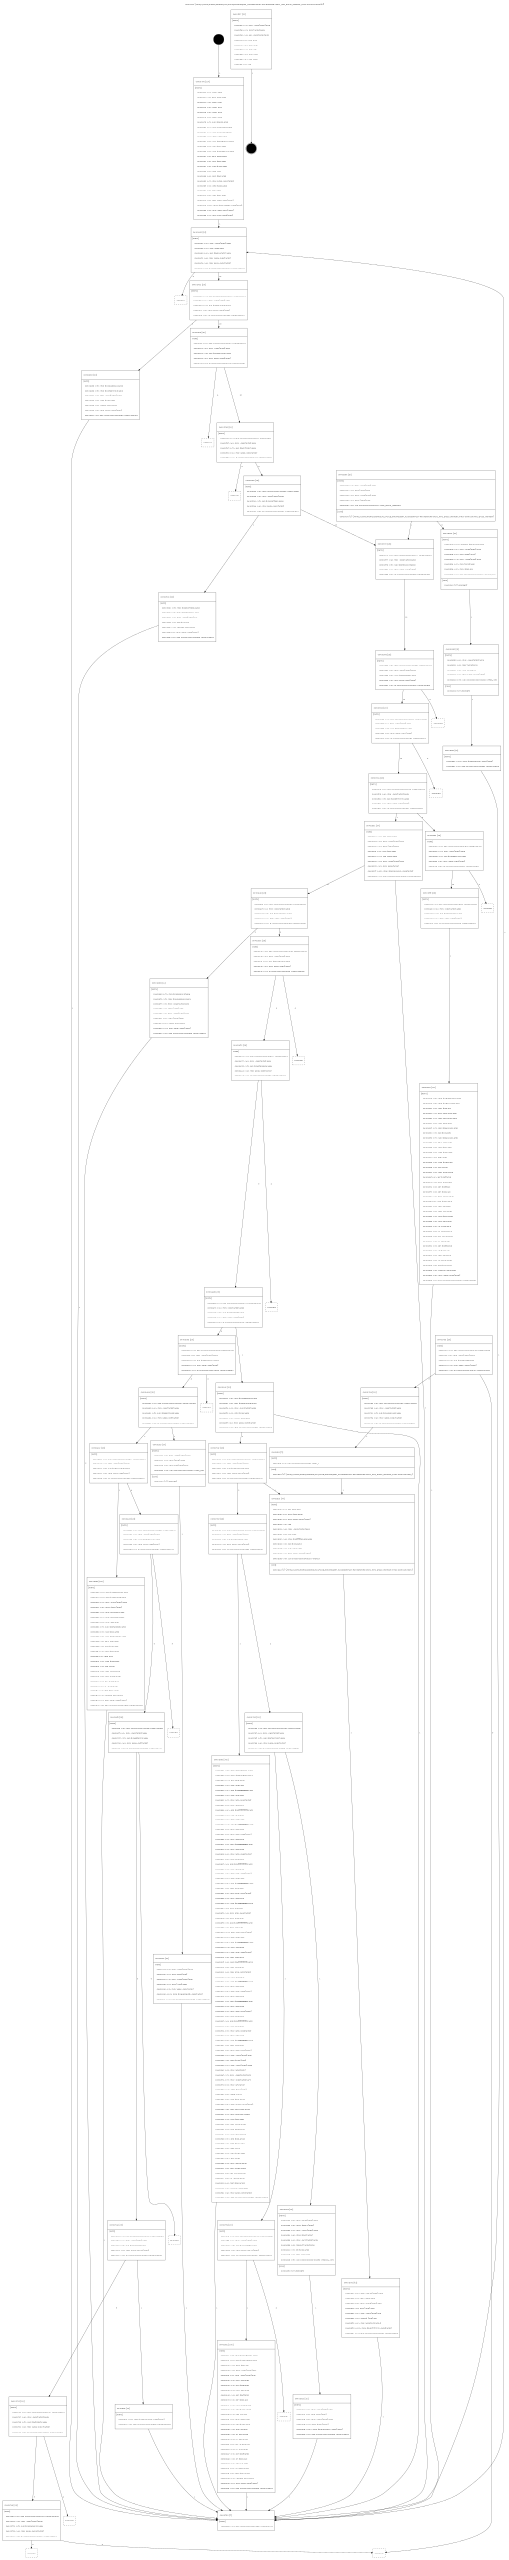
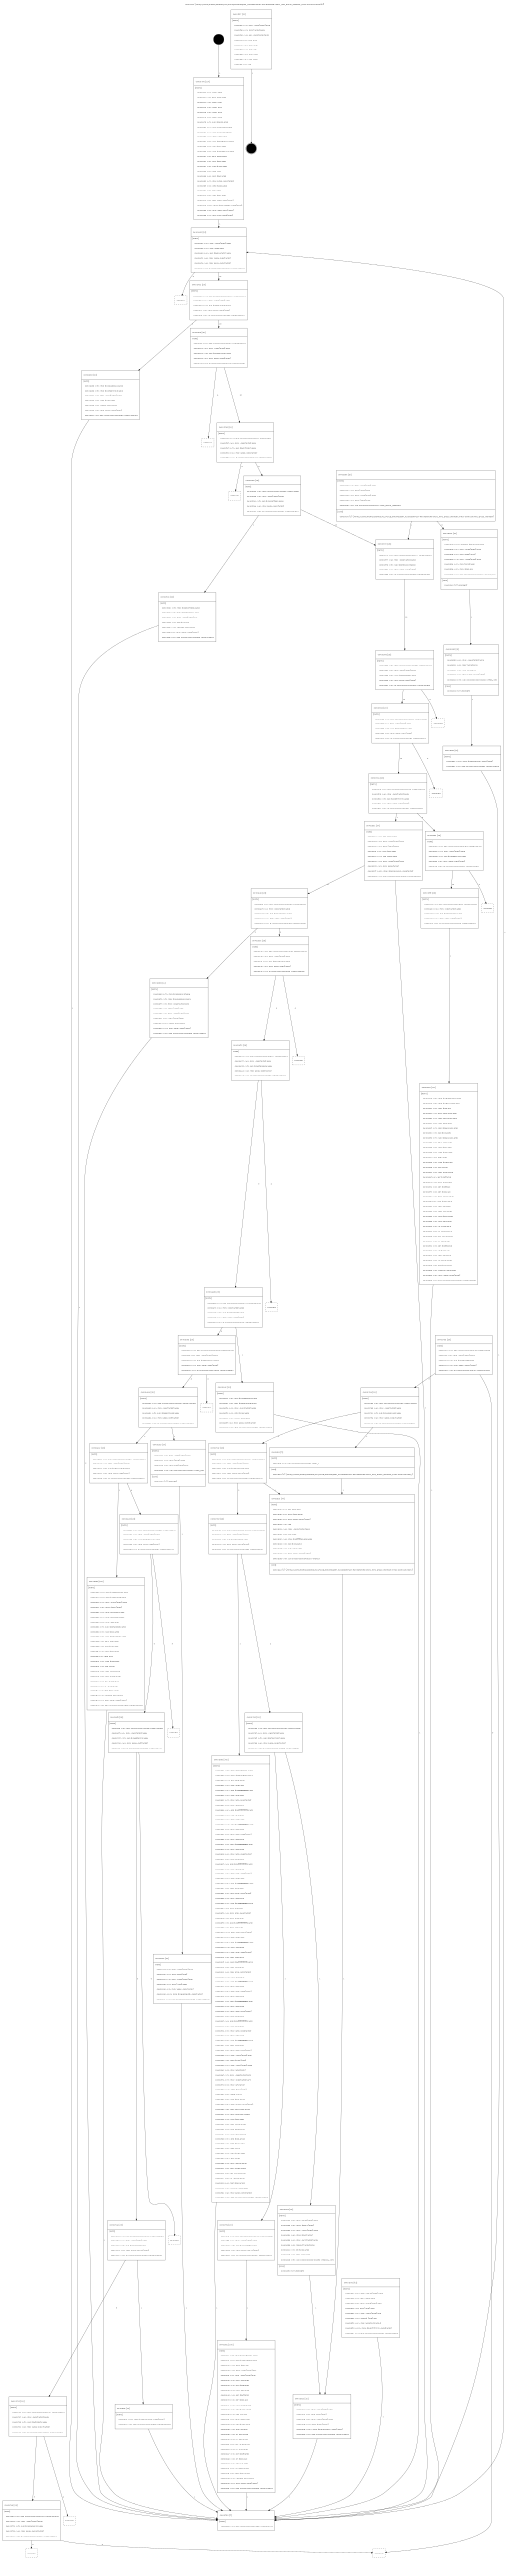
(241, 1437) -> (311, 1424)
(357, 1925) -> (342, 1984)
(284, 2416) -> none
